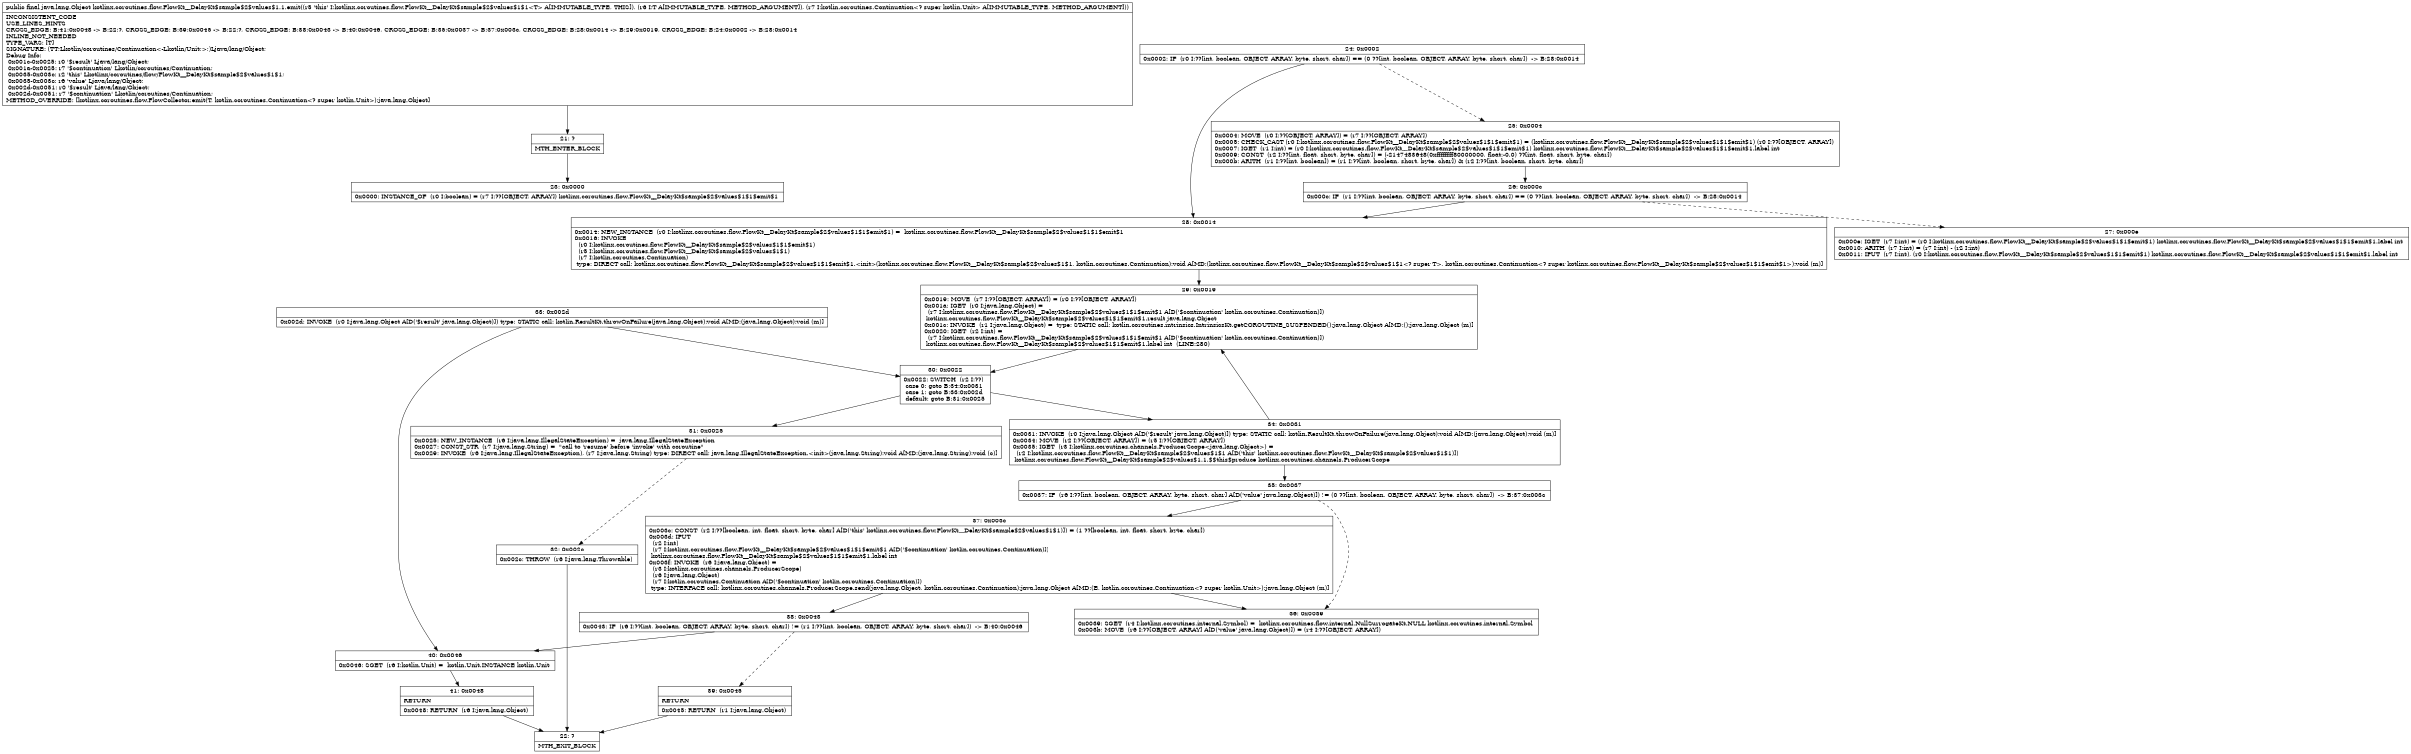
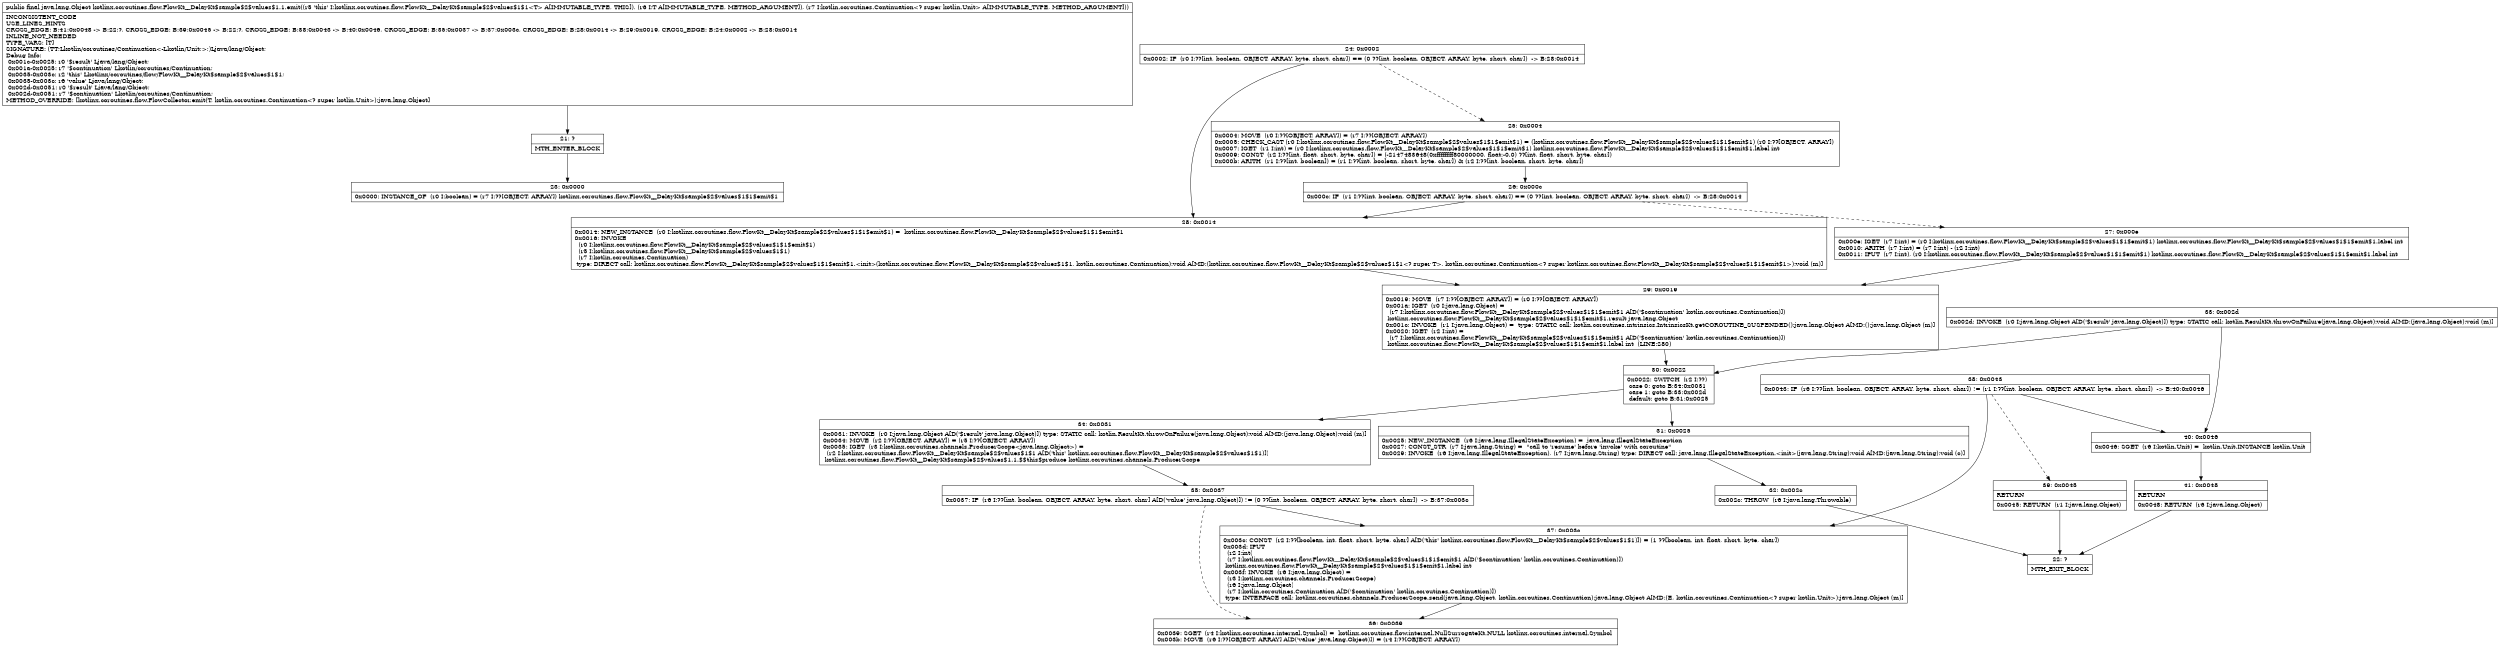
(1246, 386) -> (1944, 272)
(634, 500) -> (1735, 471)
(858, 602) -> (1941, 489)
